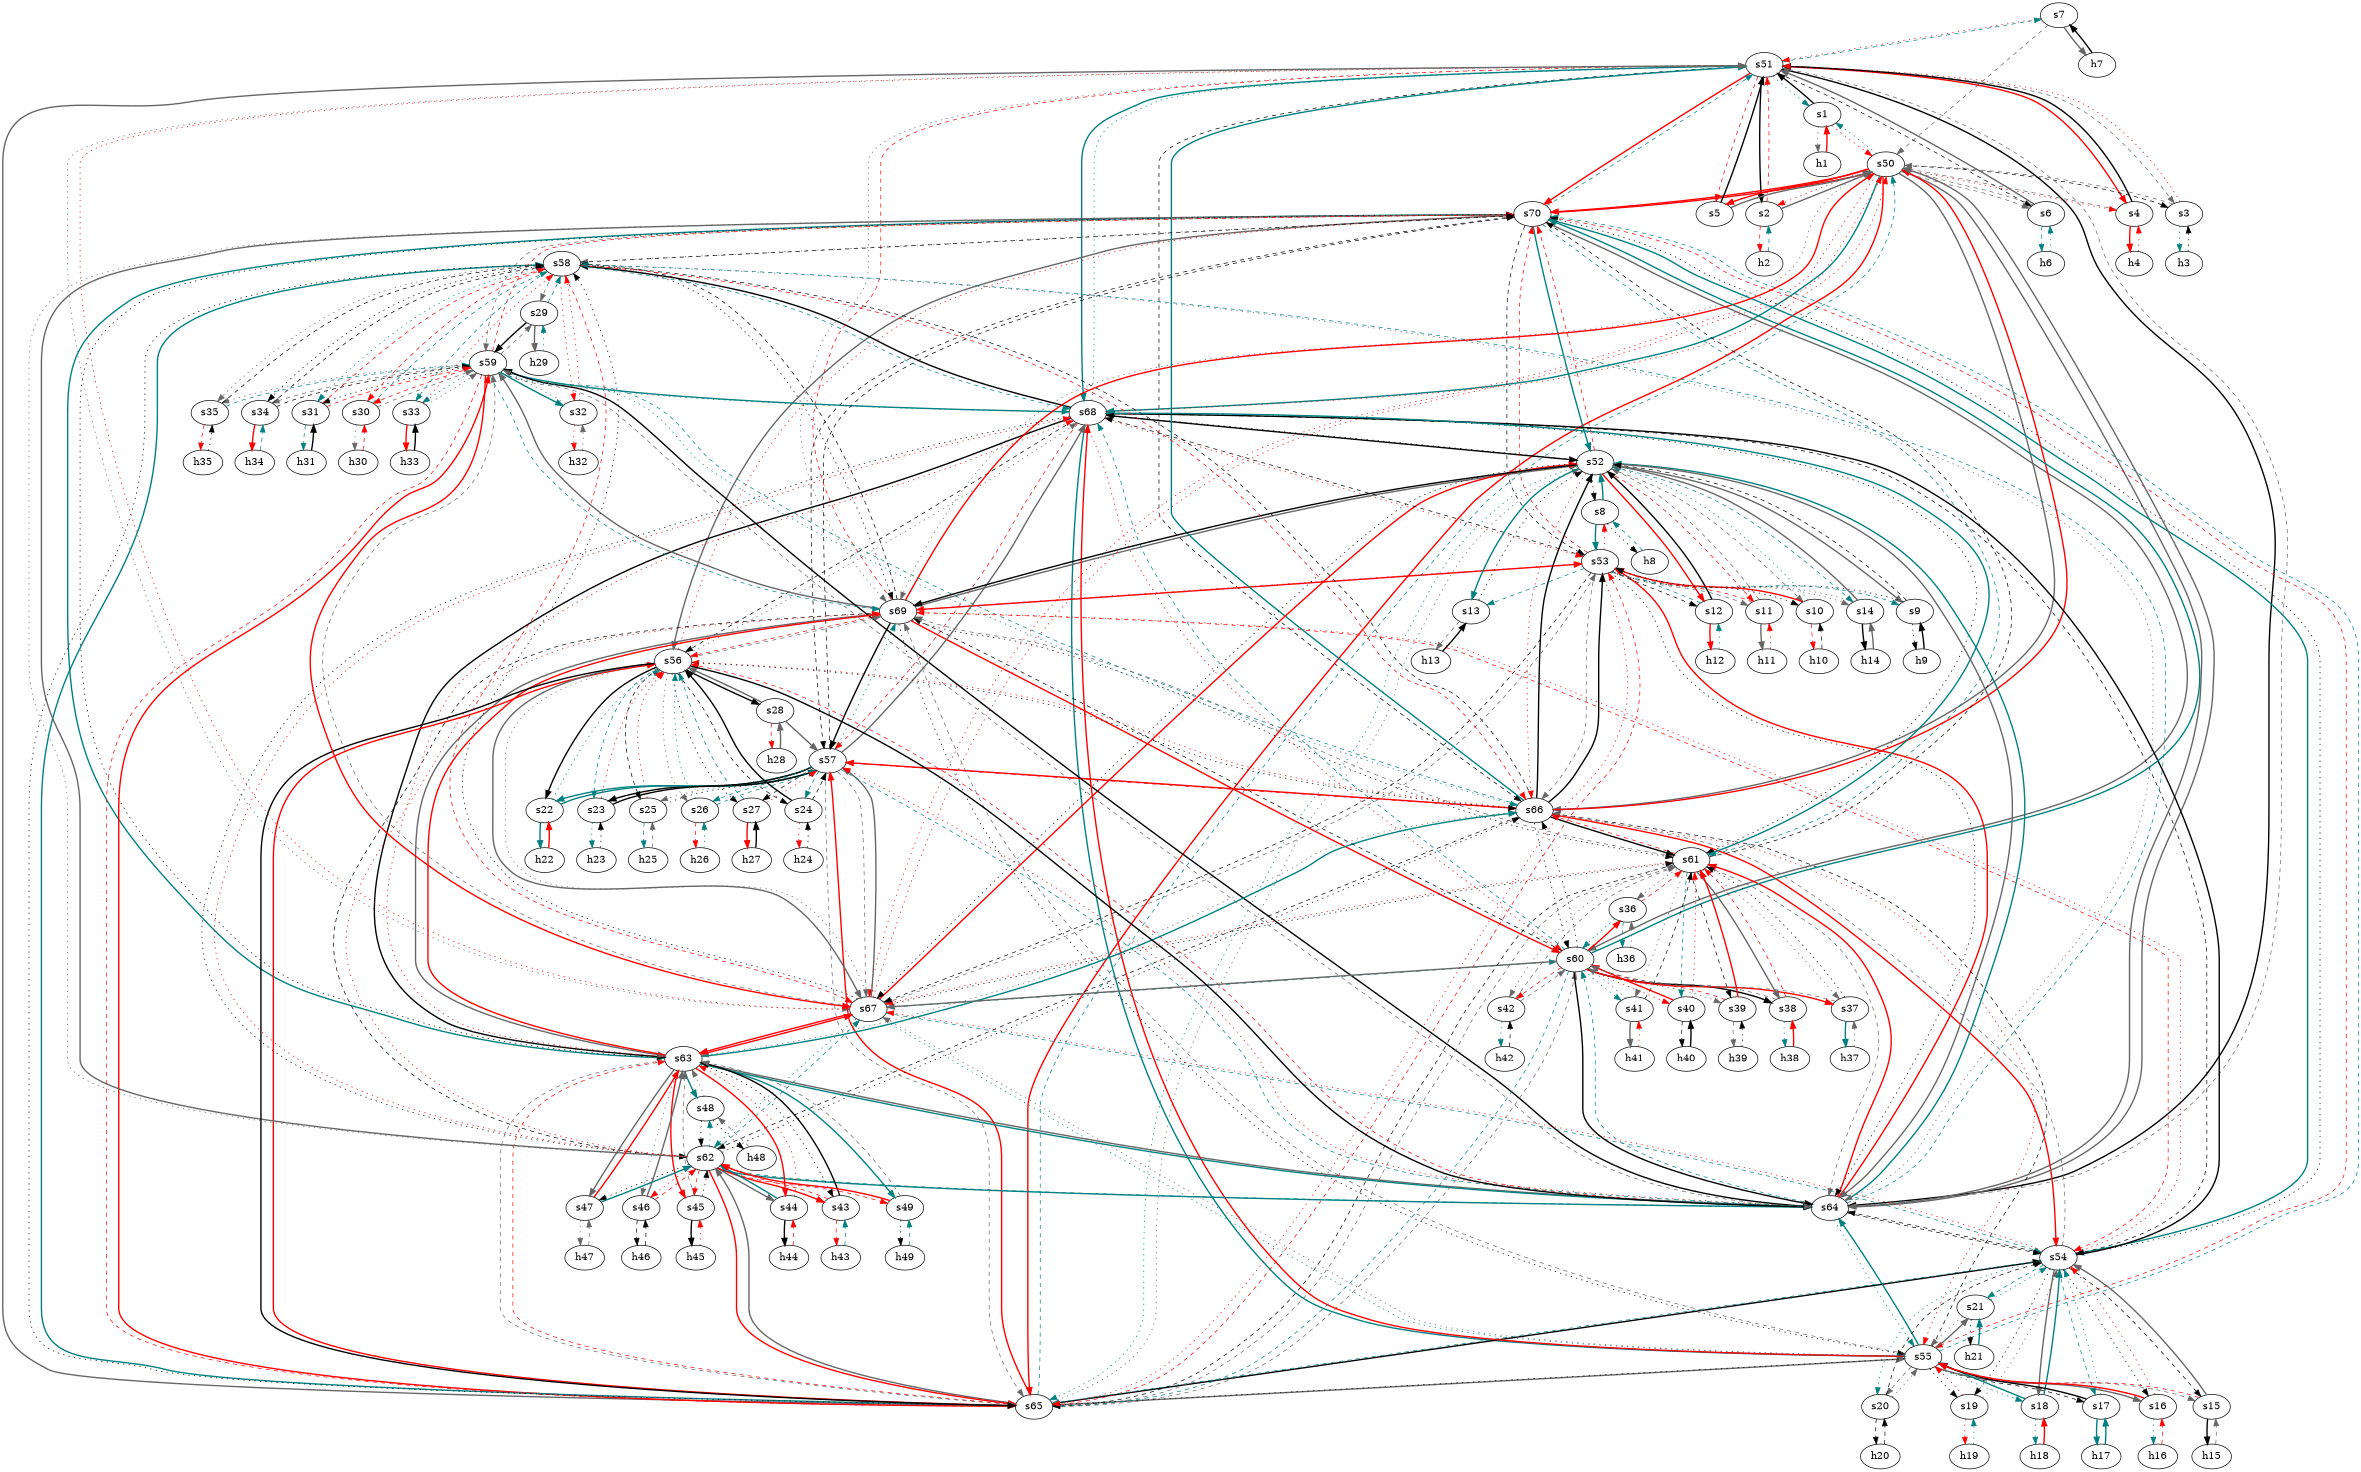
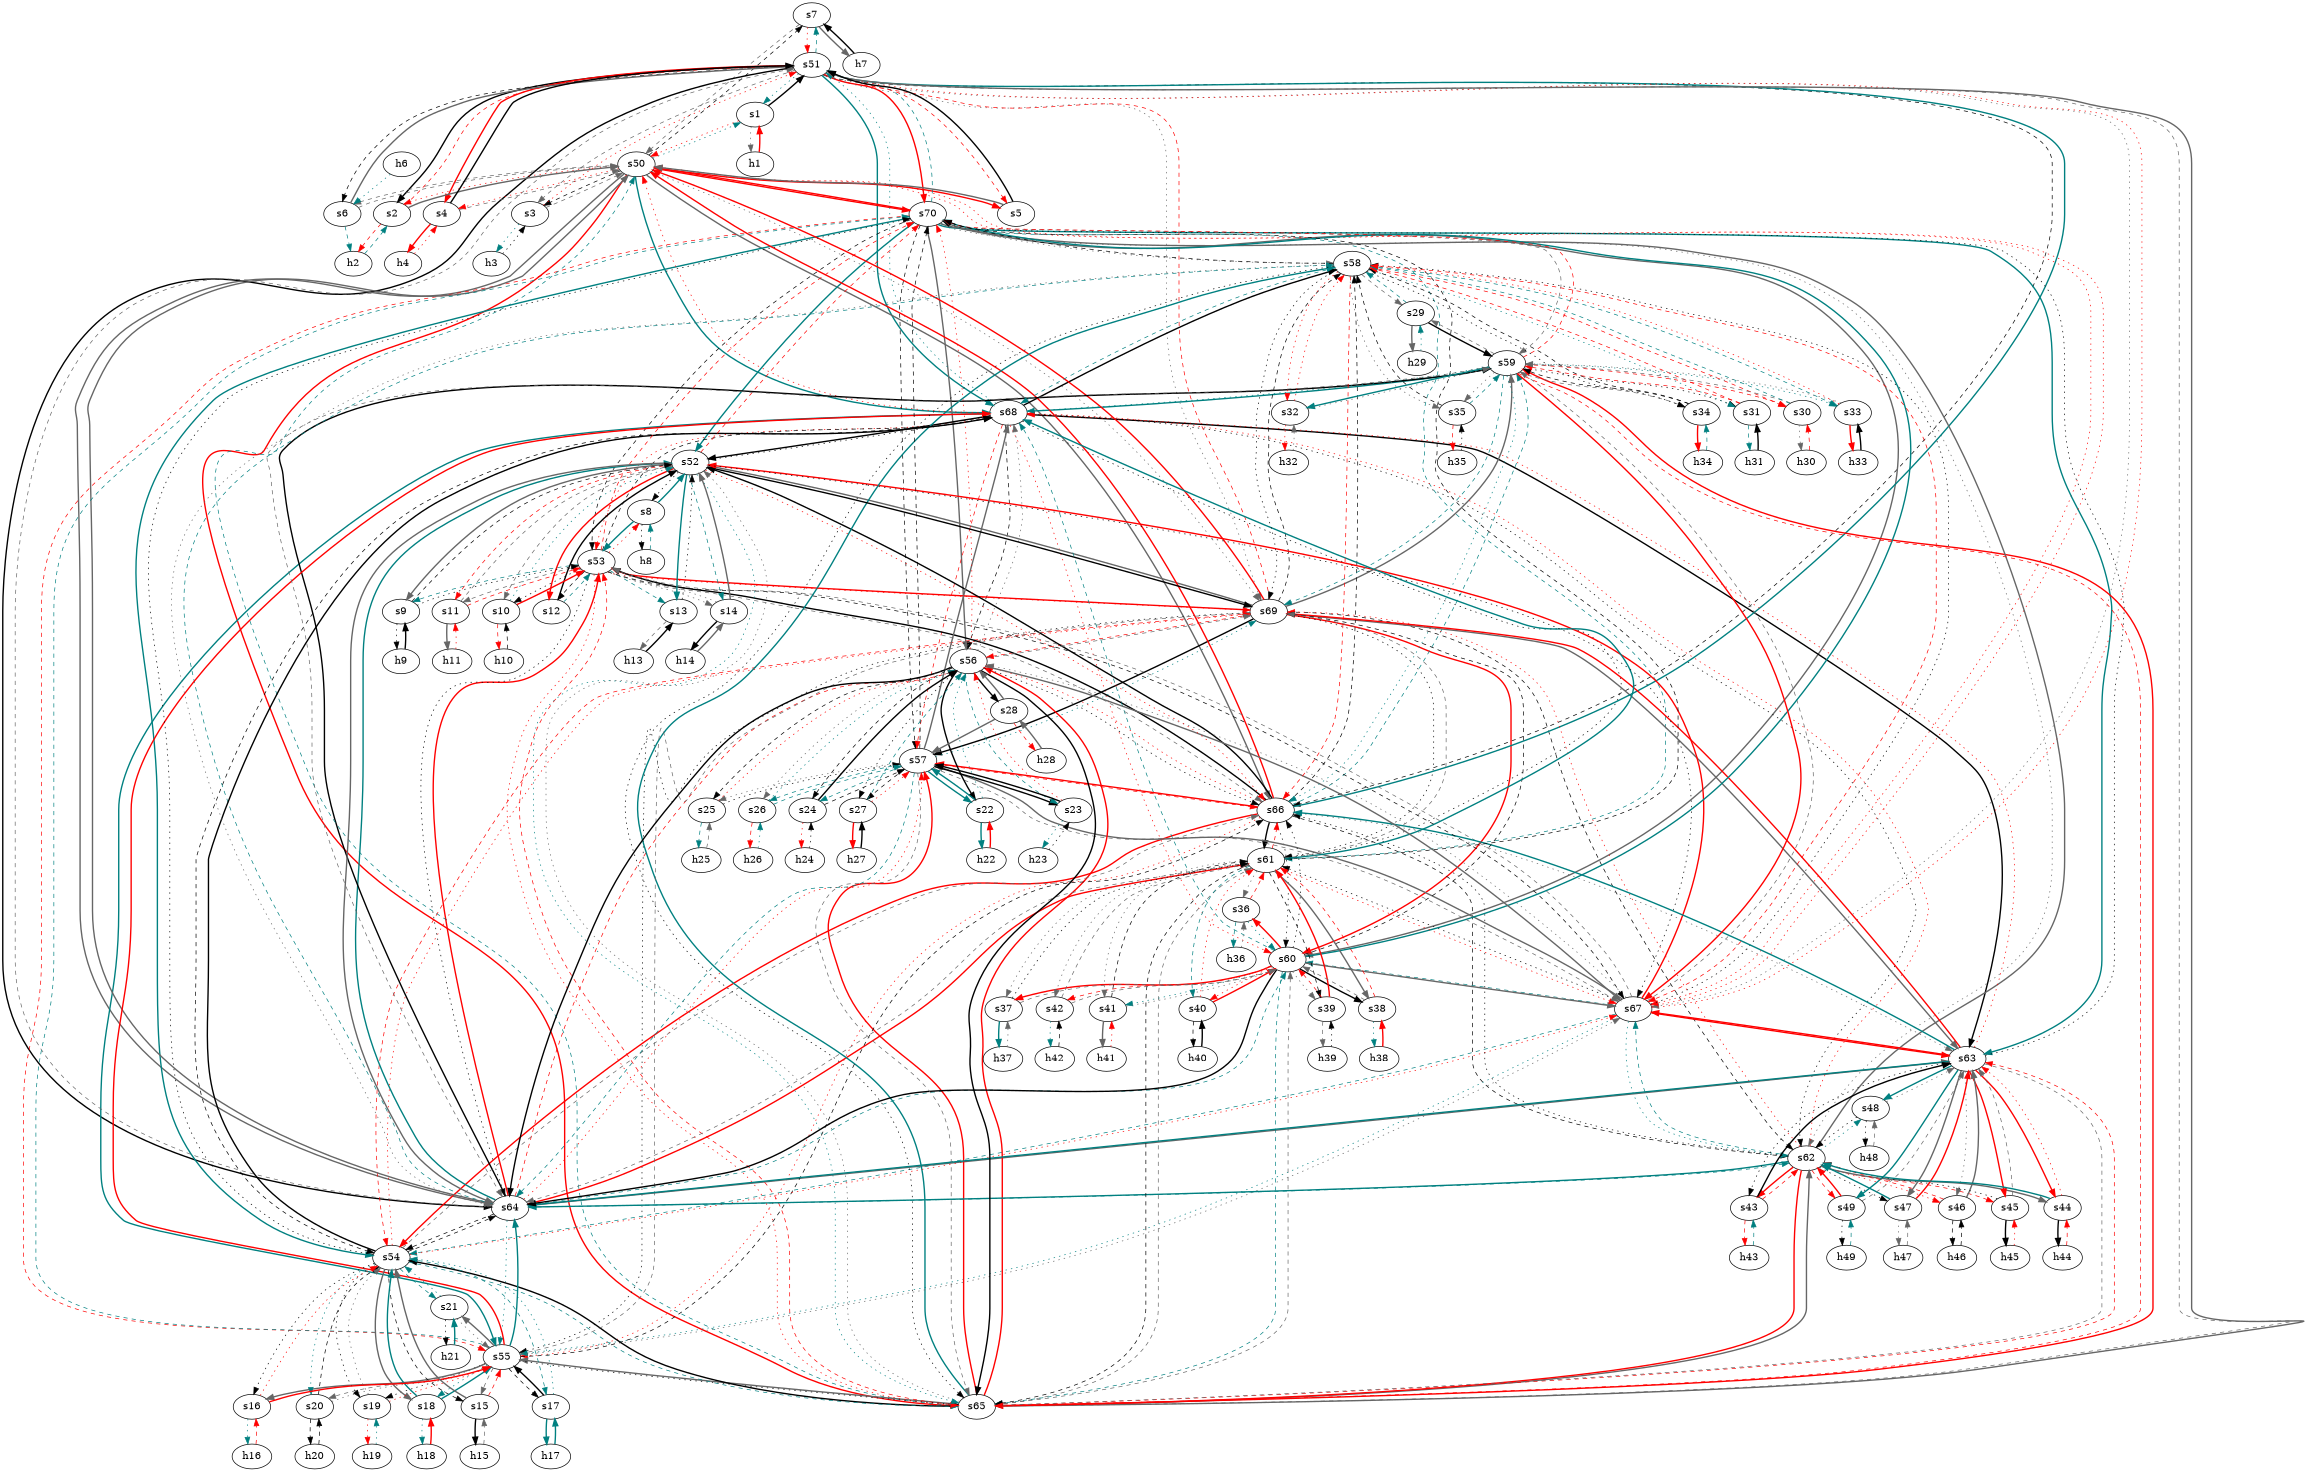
none -> (731, 88)
(2041, 235) -> (347, 235)
(1715, 661) -> none
none -> (2179, 744)
